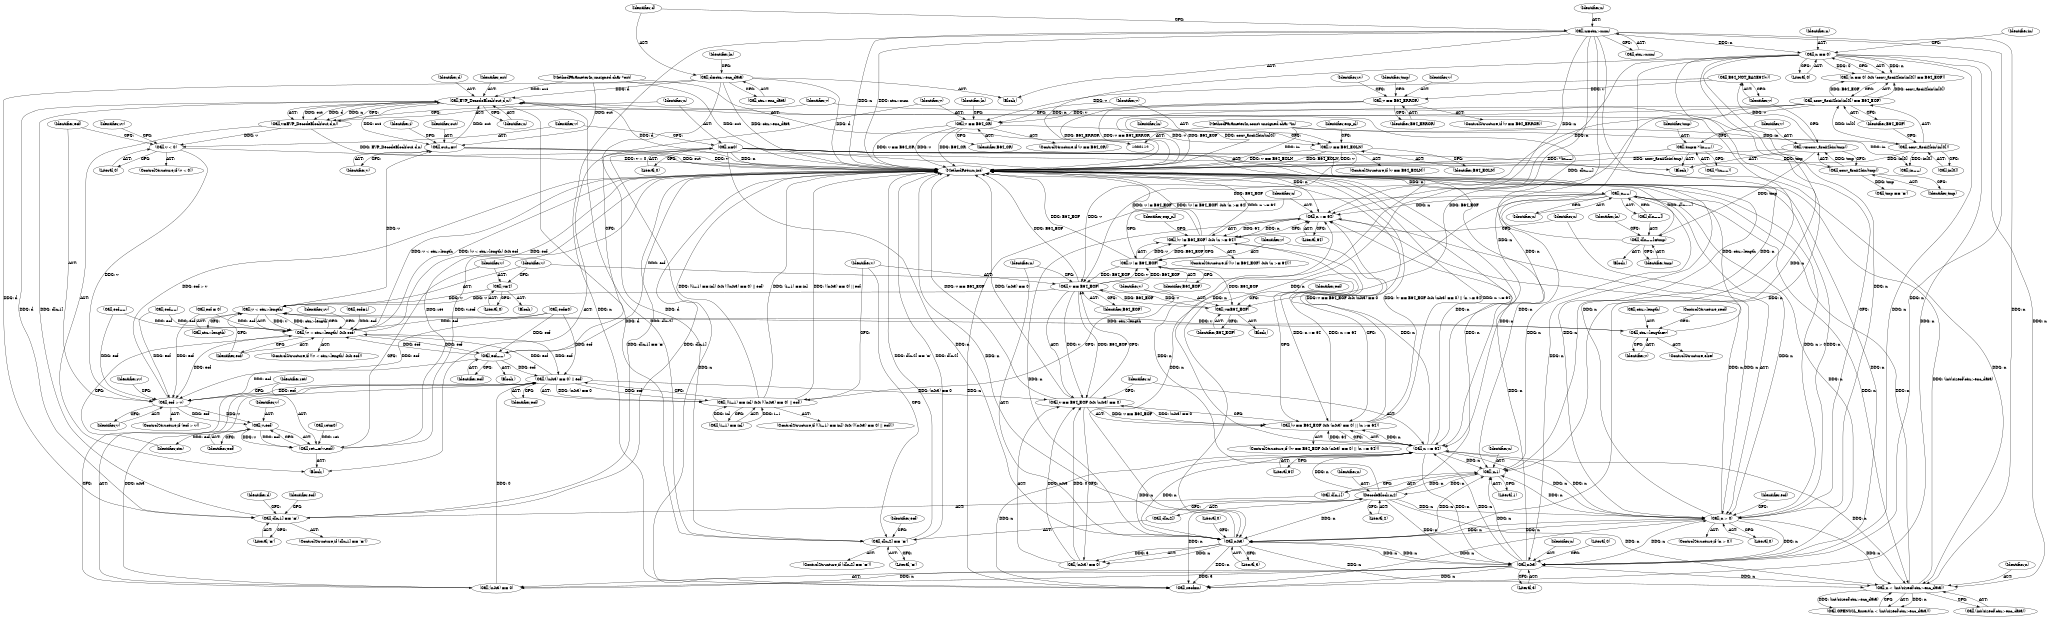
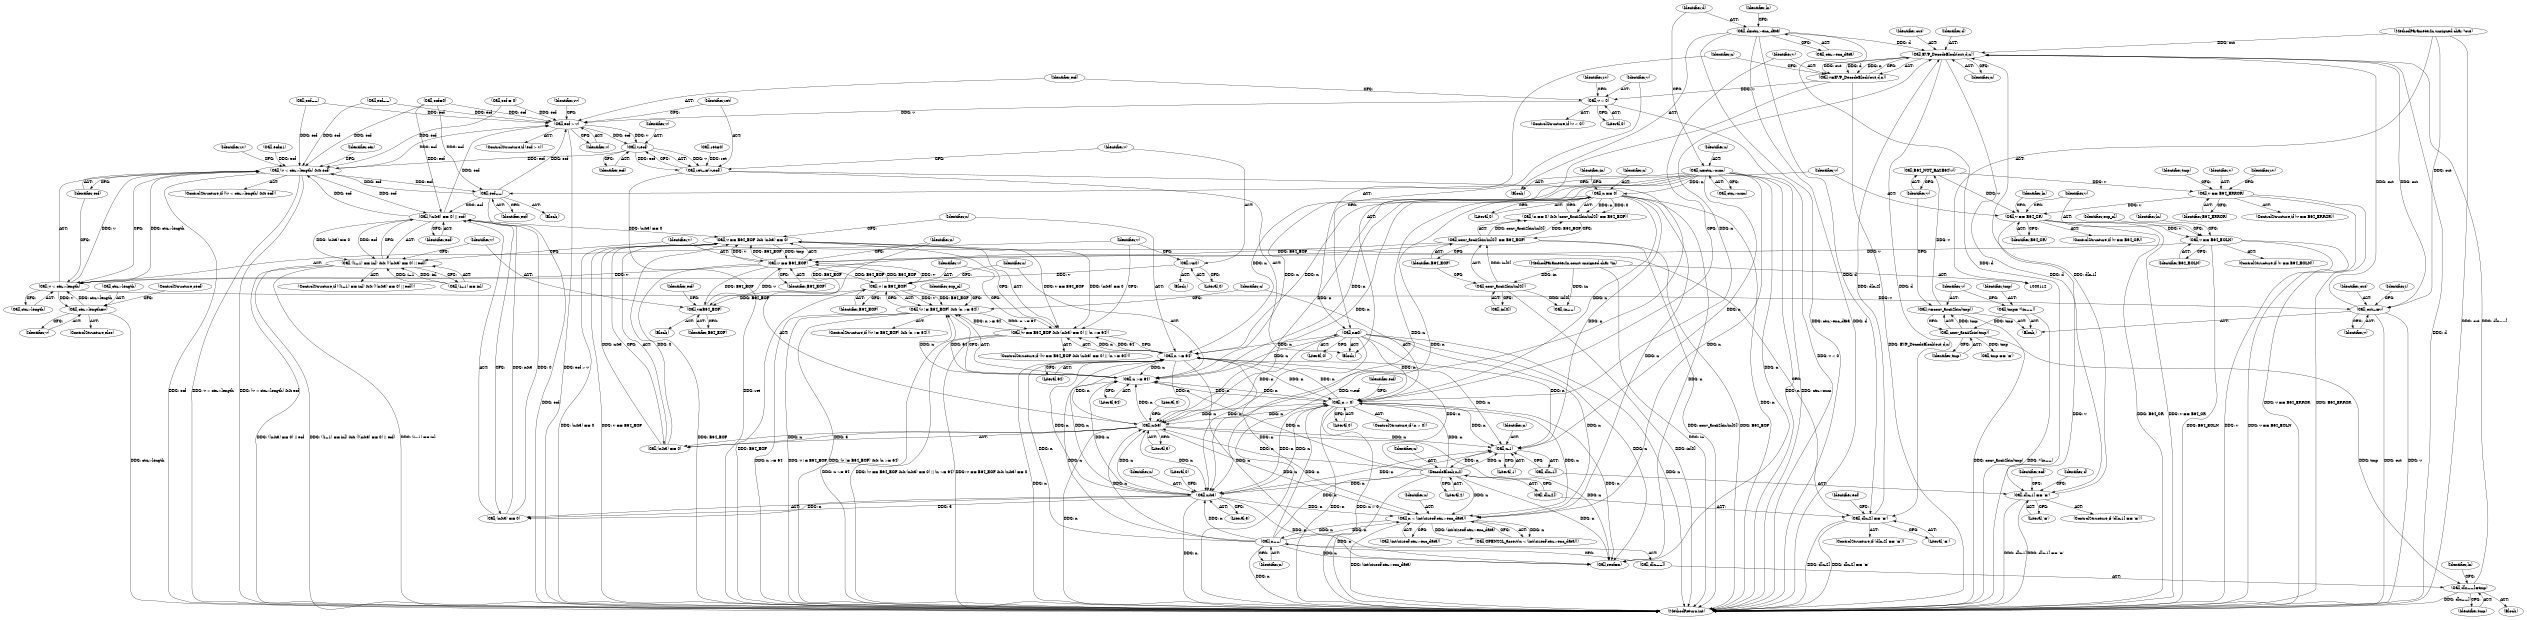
(1474, 171) -> (2179, 263)
(1718, 171) -> none
(1297, 175) -> (1432, 608)
(1745, 196) -> (2282, 372)
(502, 287) -> (1189, 263)
(1135, 345) -> (794, 252)
(213, 432) -> (482, 160)
